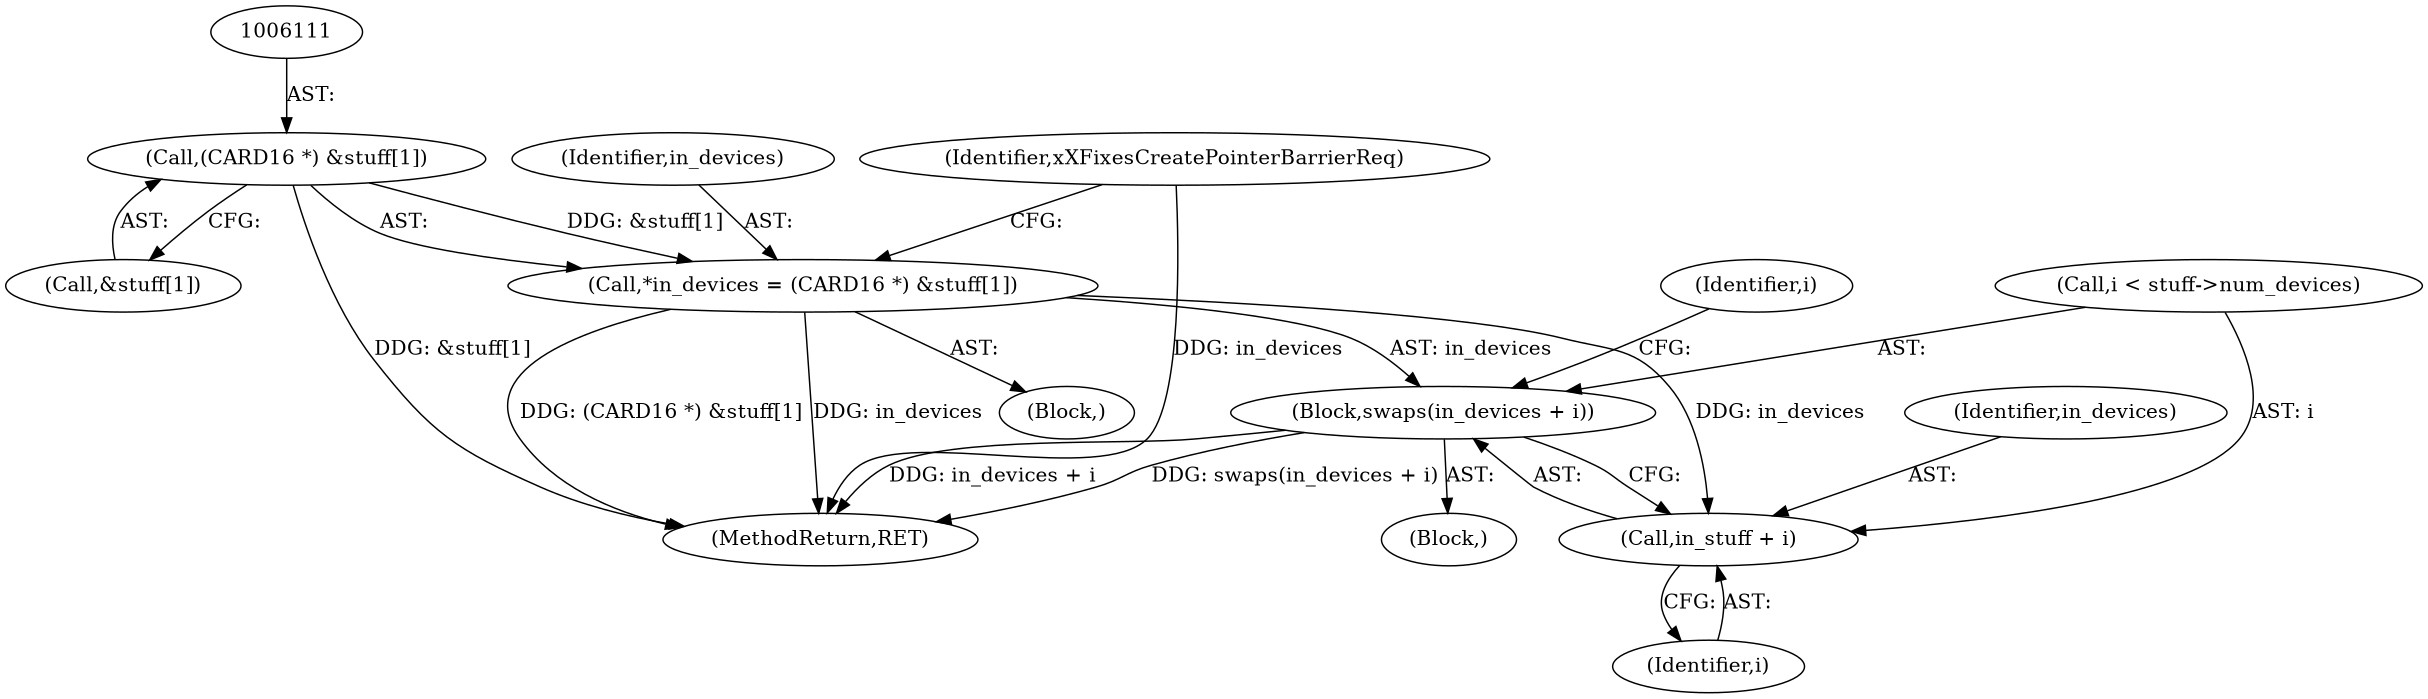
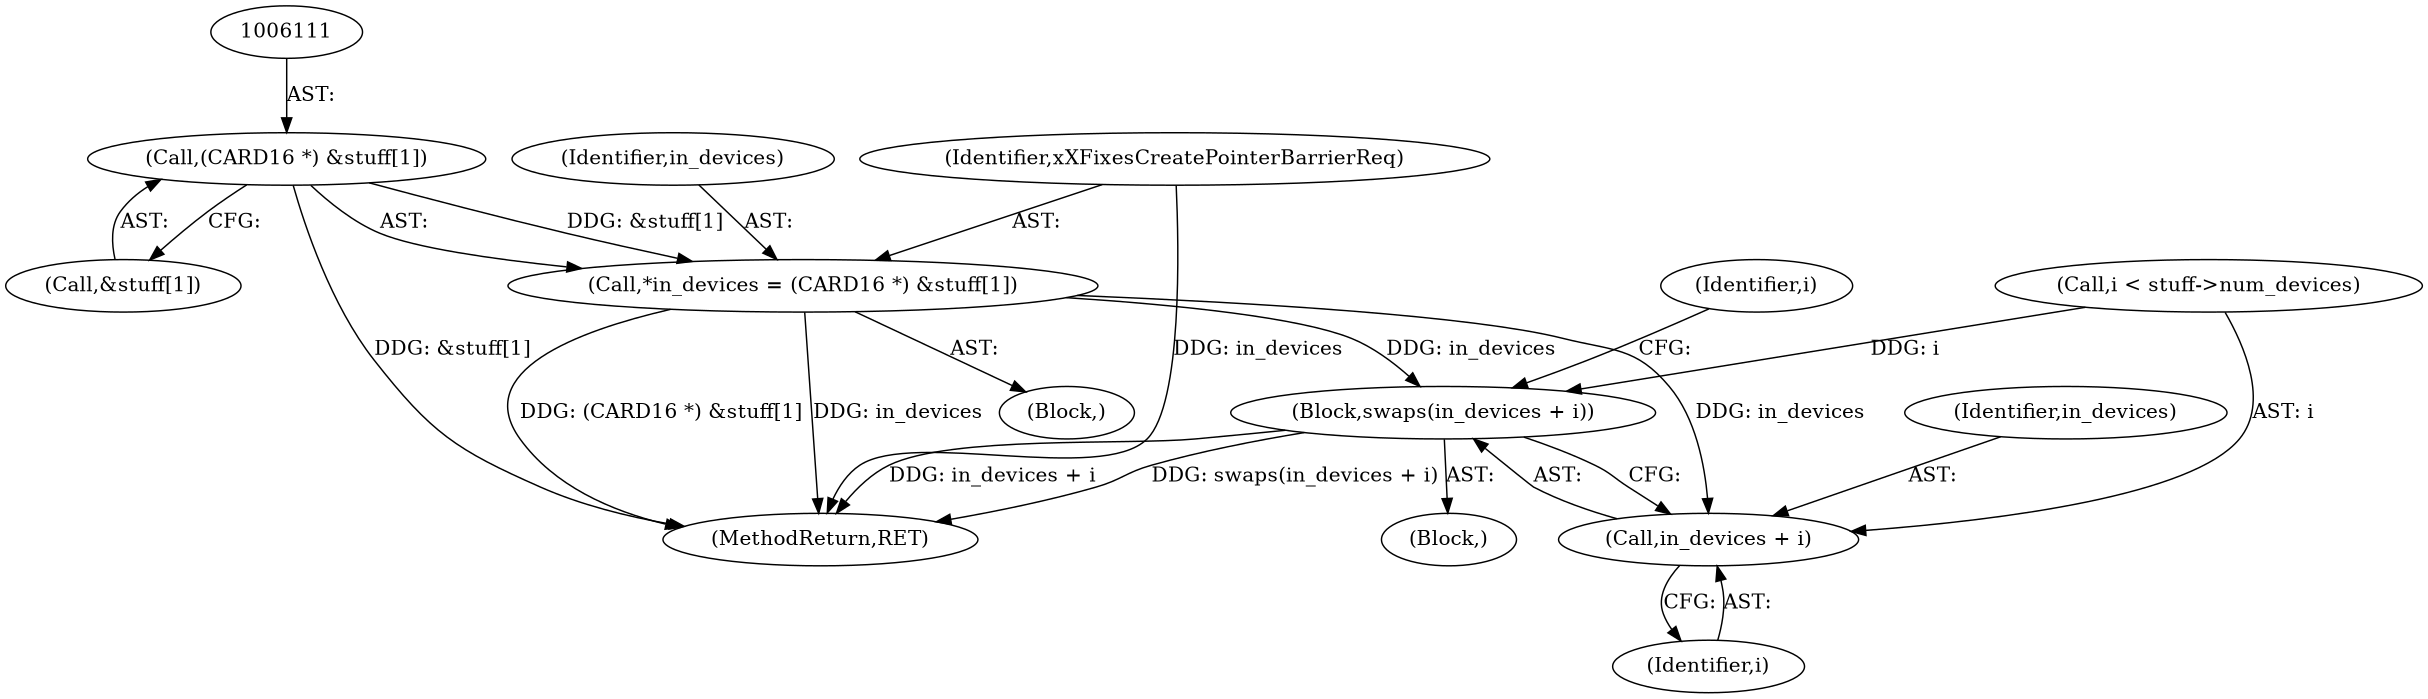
(1040, 222) -> (1040, 222)
(1472, 349) -> (1472, 349)
(1905, 349) -> (1905, 349)
(1709, 540) -> (1709, 540)
